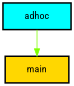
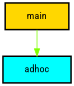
(37, 39) -> (37, 39)
